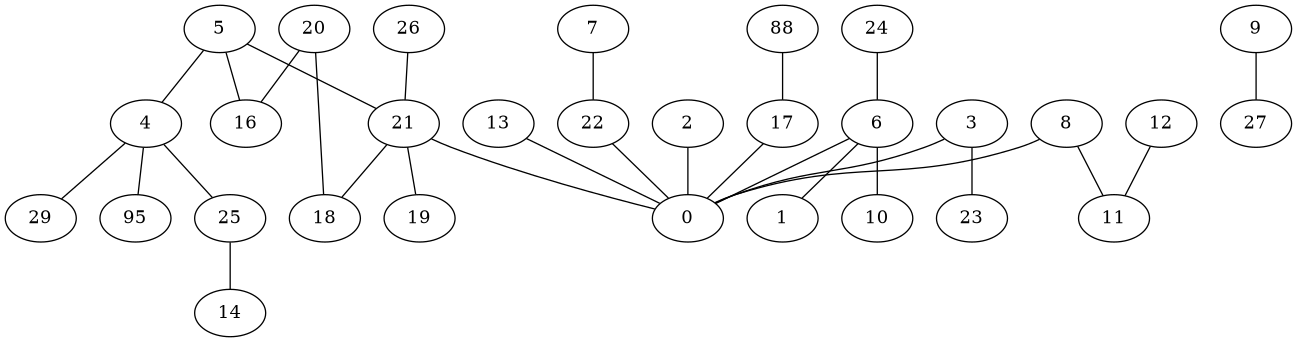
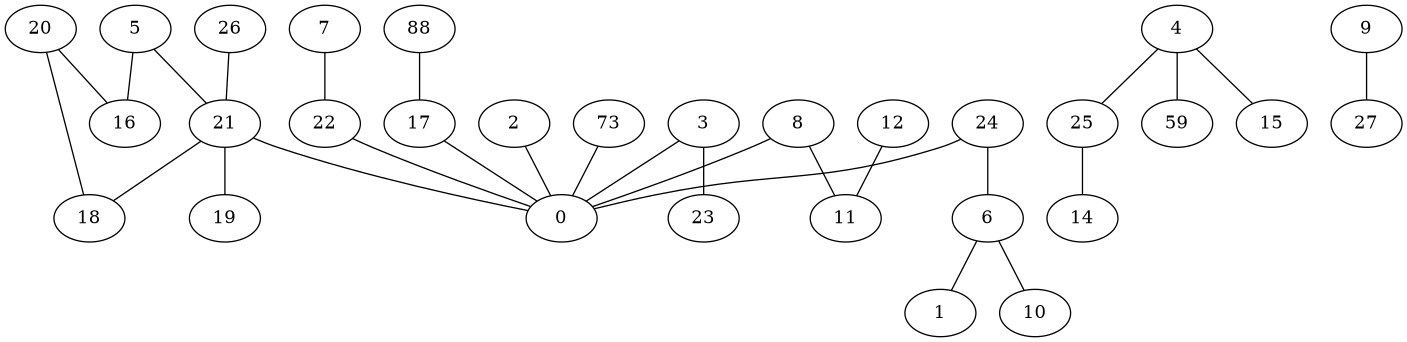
(183, 76) -> none
(498, 124) -> (609, 124)
(783, 171) -> (779, 178)
(41, 218) -> (1177, 124)
(135, 218) -> (1272, 124)
